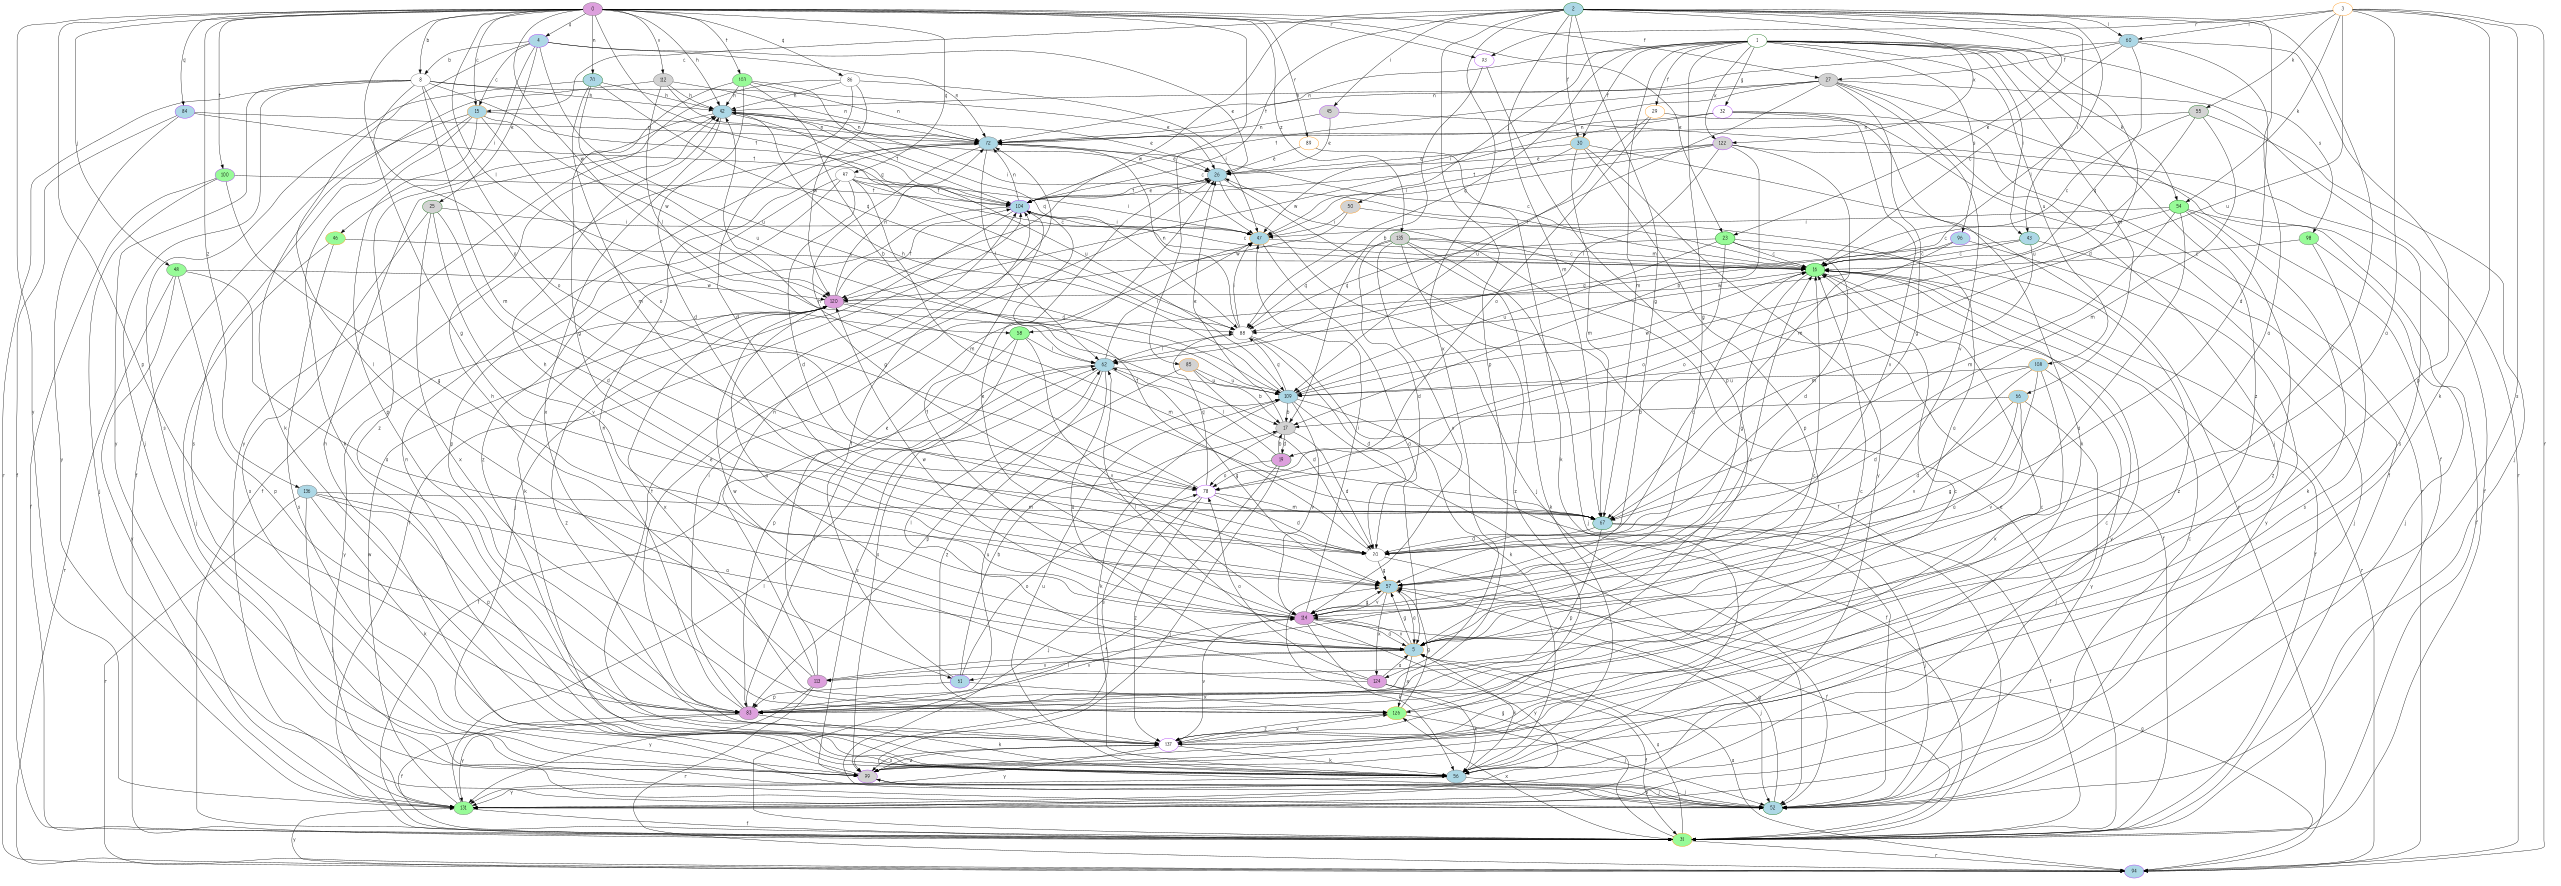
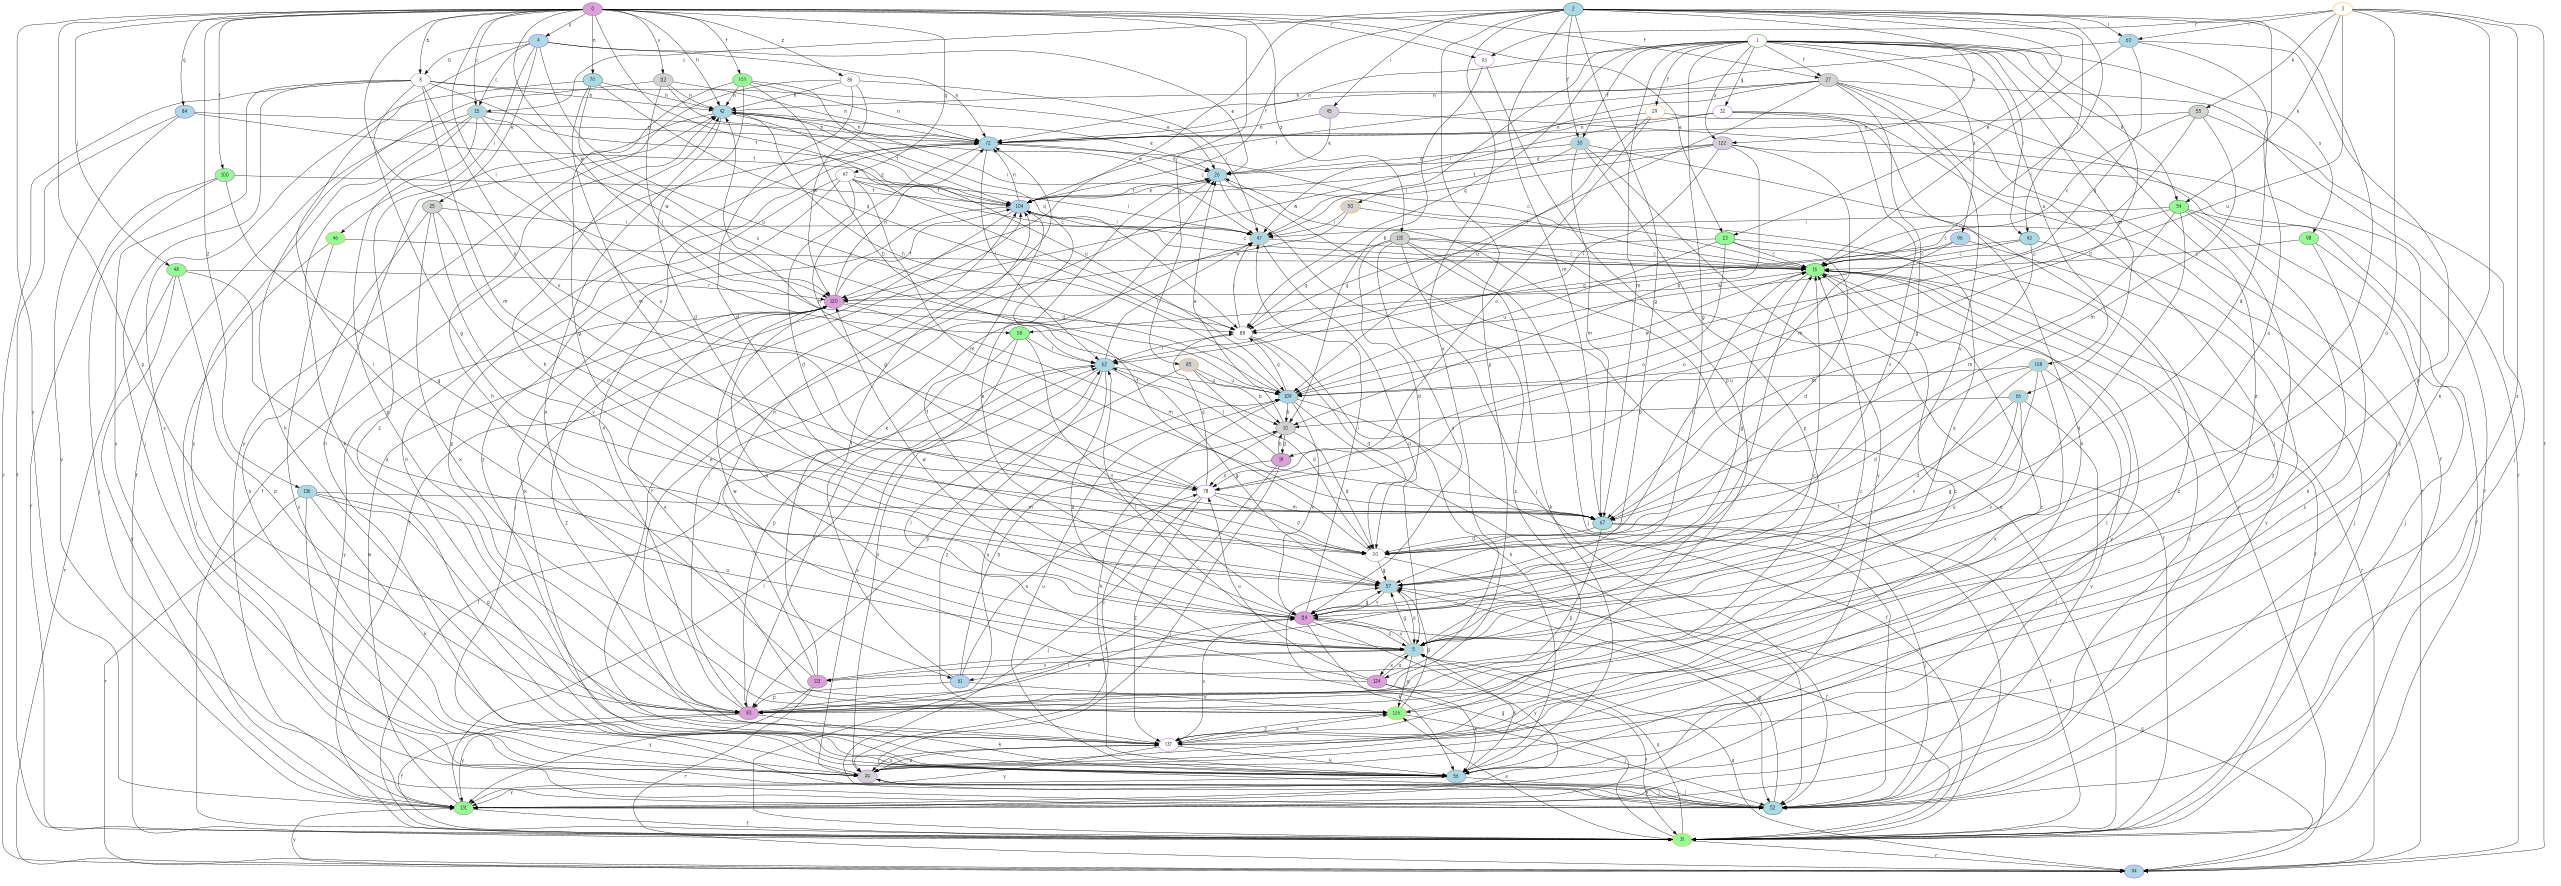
(783, 41) -> (783, 41)
(1982, 69) -> (1791, 60)
(1309, 143) -> none
(1151, 212) -> (1324, 135)
(1655, 254) -> (1655, 254)
(709, 286) -> (709, 286)
(1286, 428) -> (1286, 428)
(1378, 634) -> (1393, 661)
